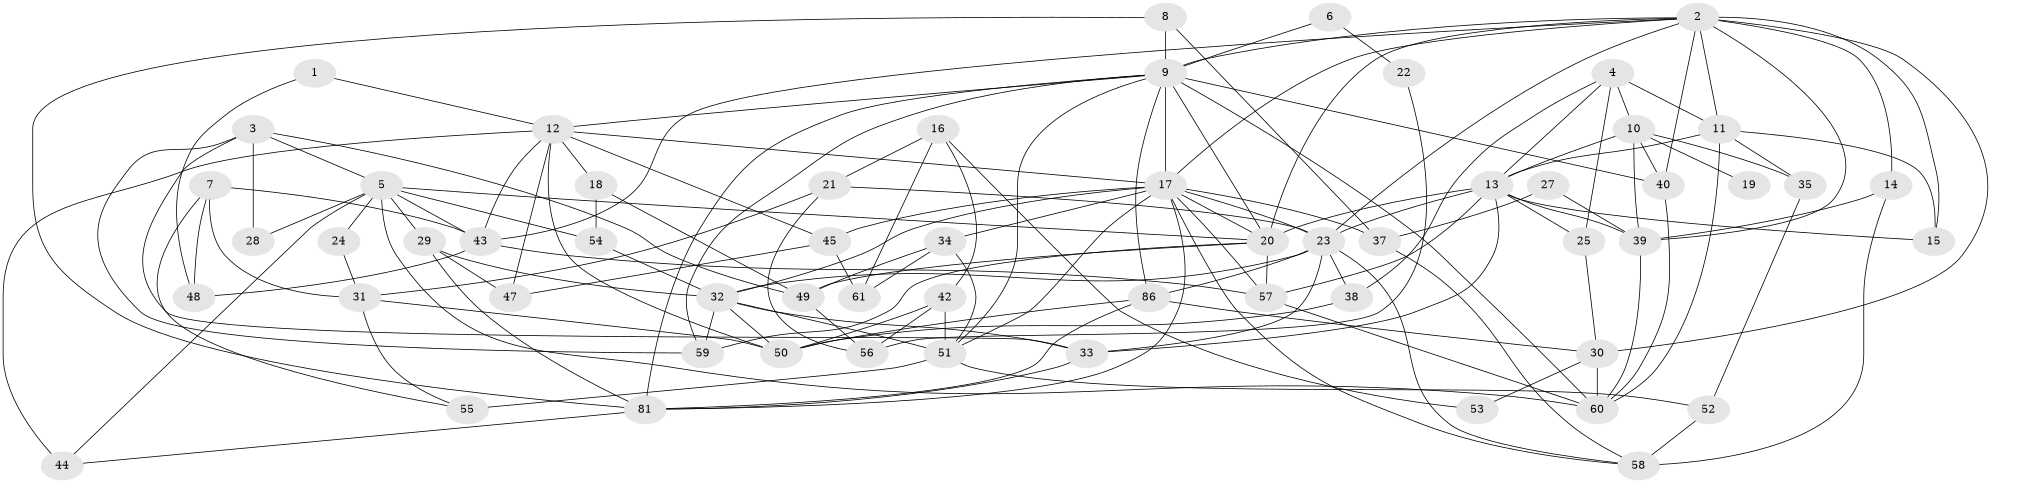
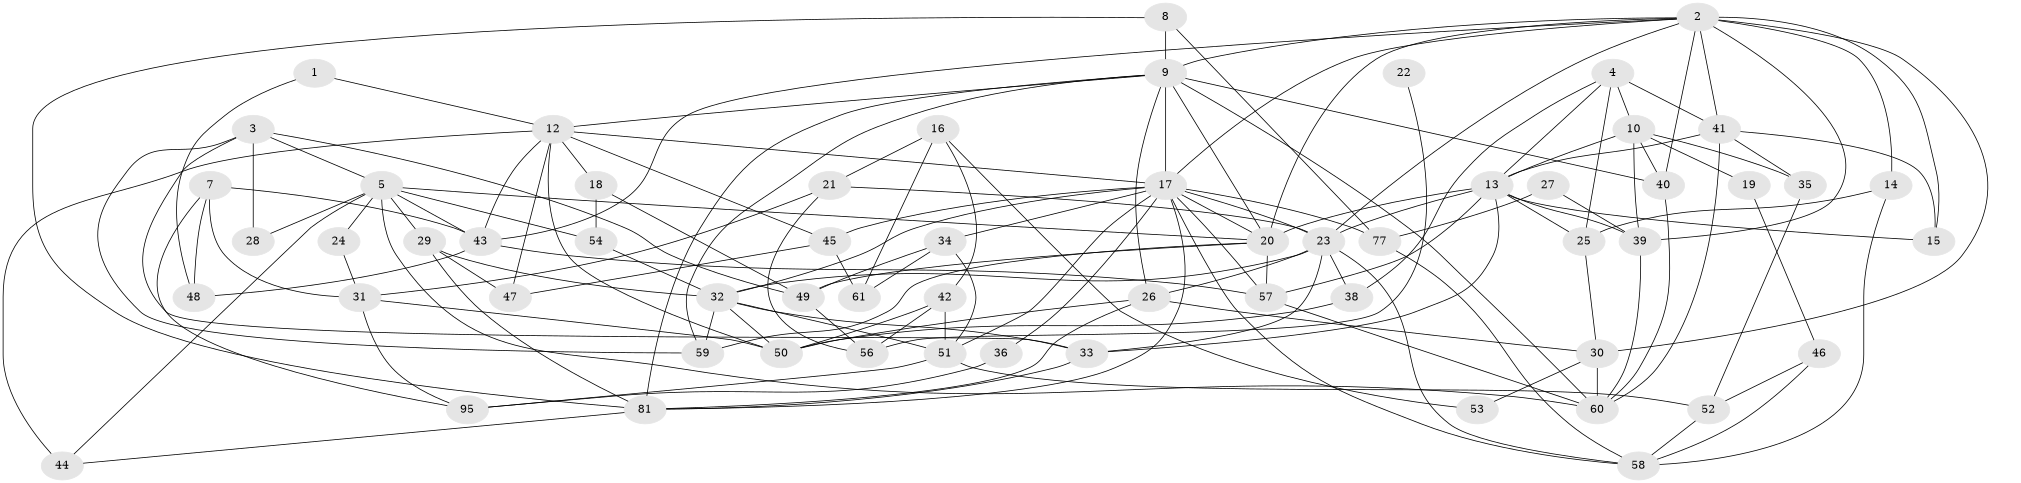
(1330, 17) -> none
(1720, 129) -> (1720, 129)
(1018, 185) -> none
(1758, 223) -> (1735, 209)
(1380, 242) -> (1380, 242)
(1149, 298) -> (1149, 298)
none -> (1001, 354)
none -> (1819, 354)
(468, 410) -> (468, 410)
